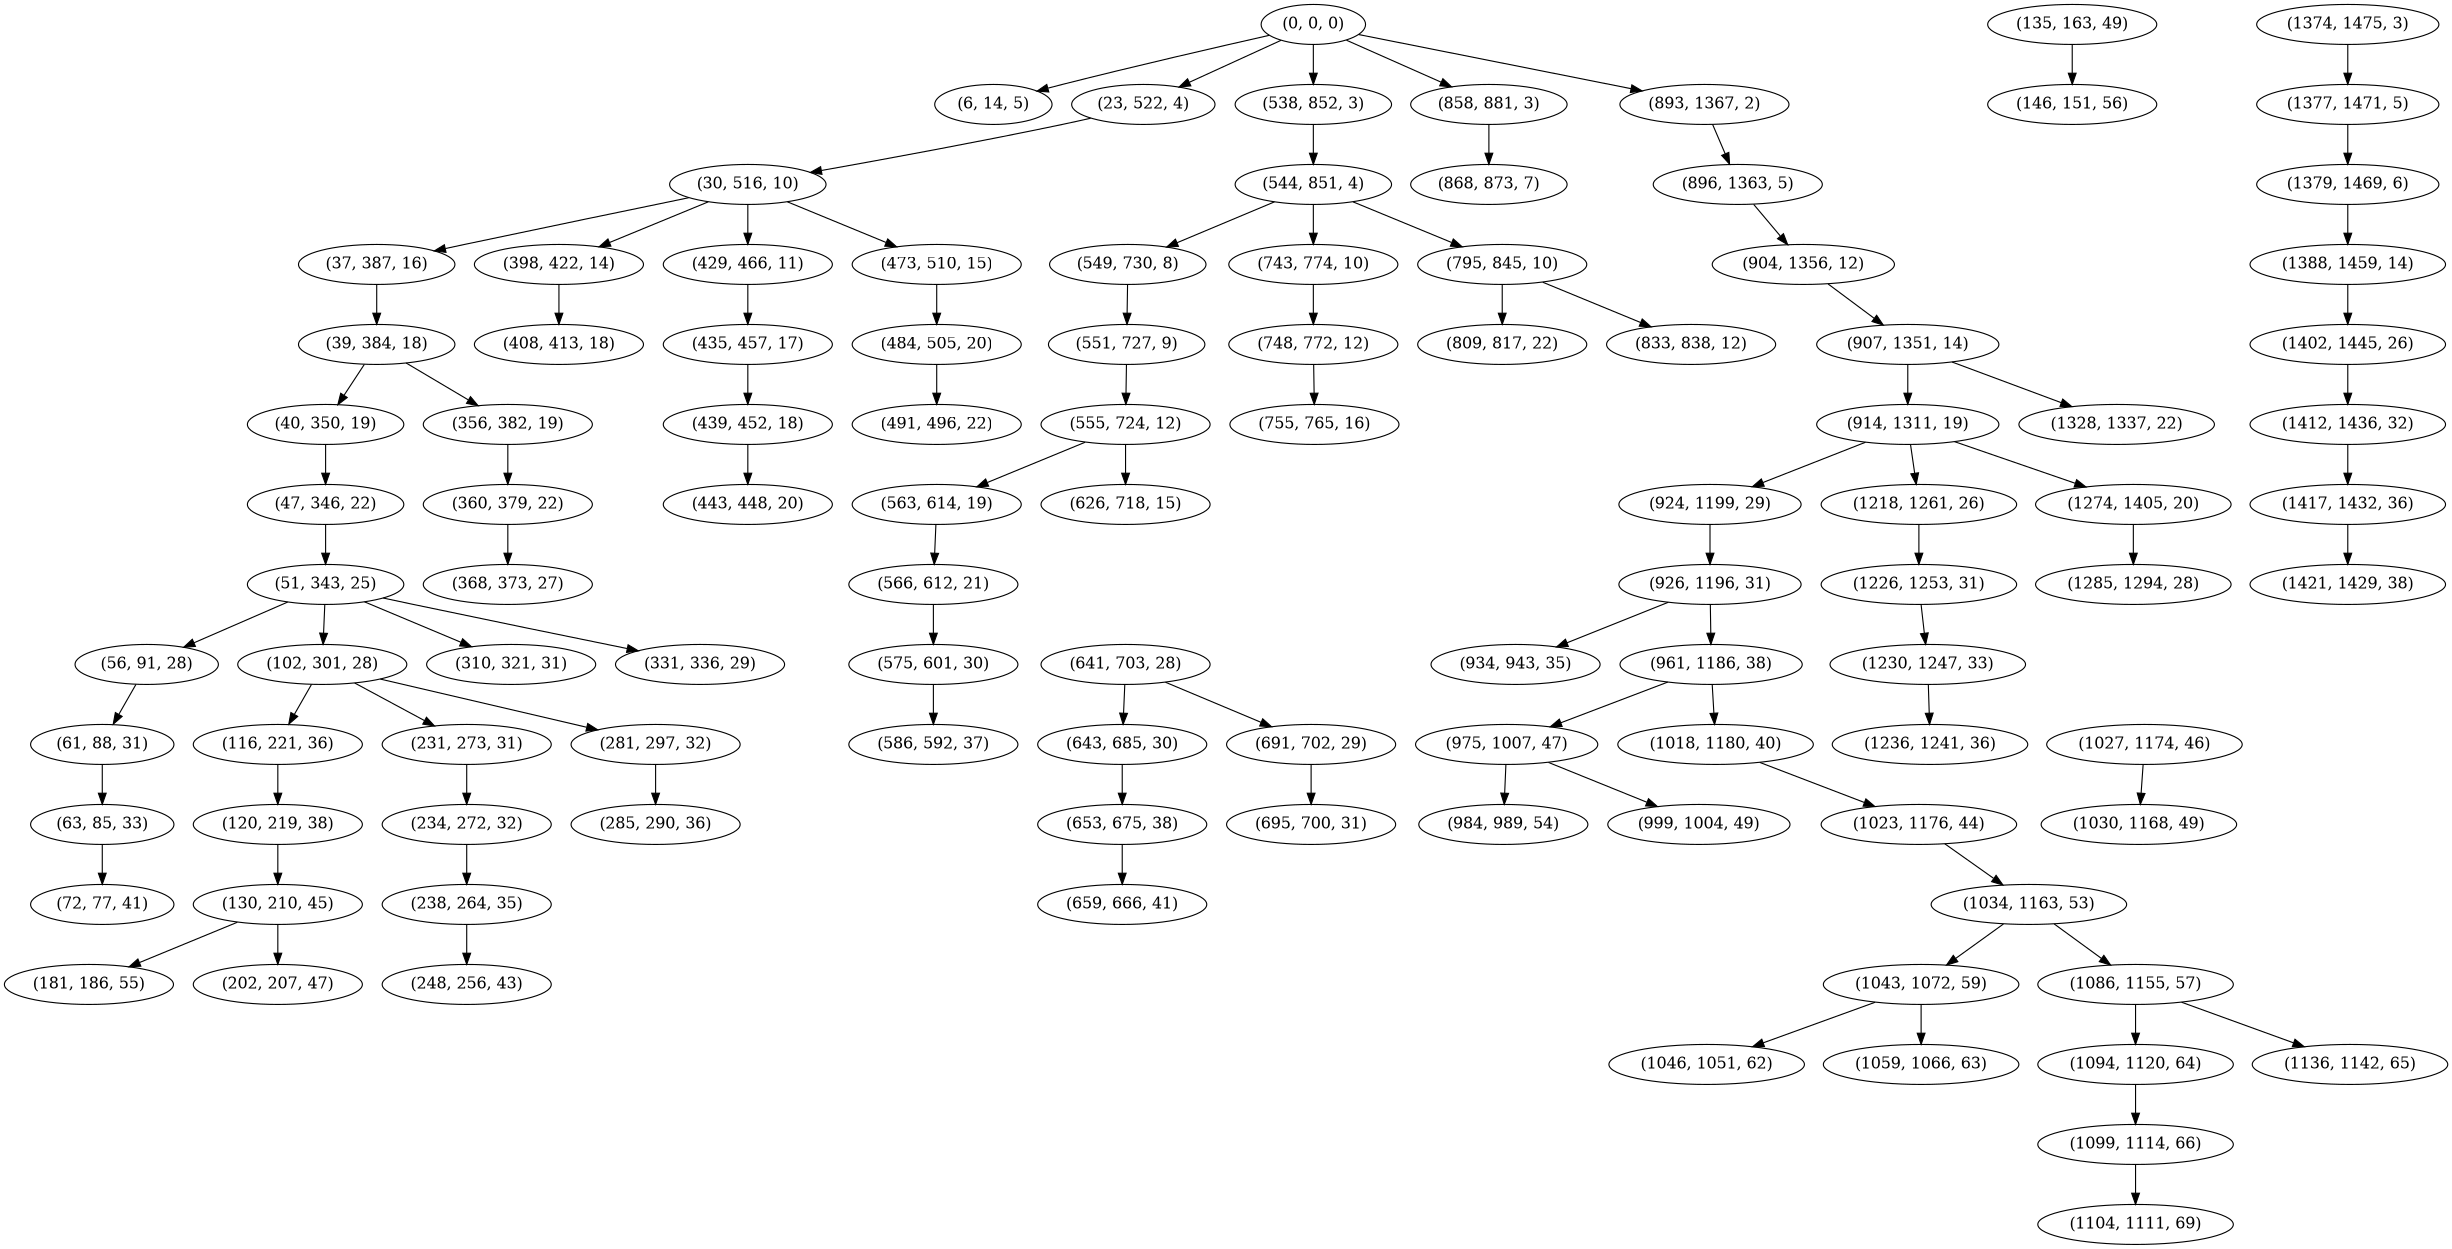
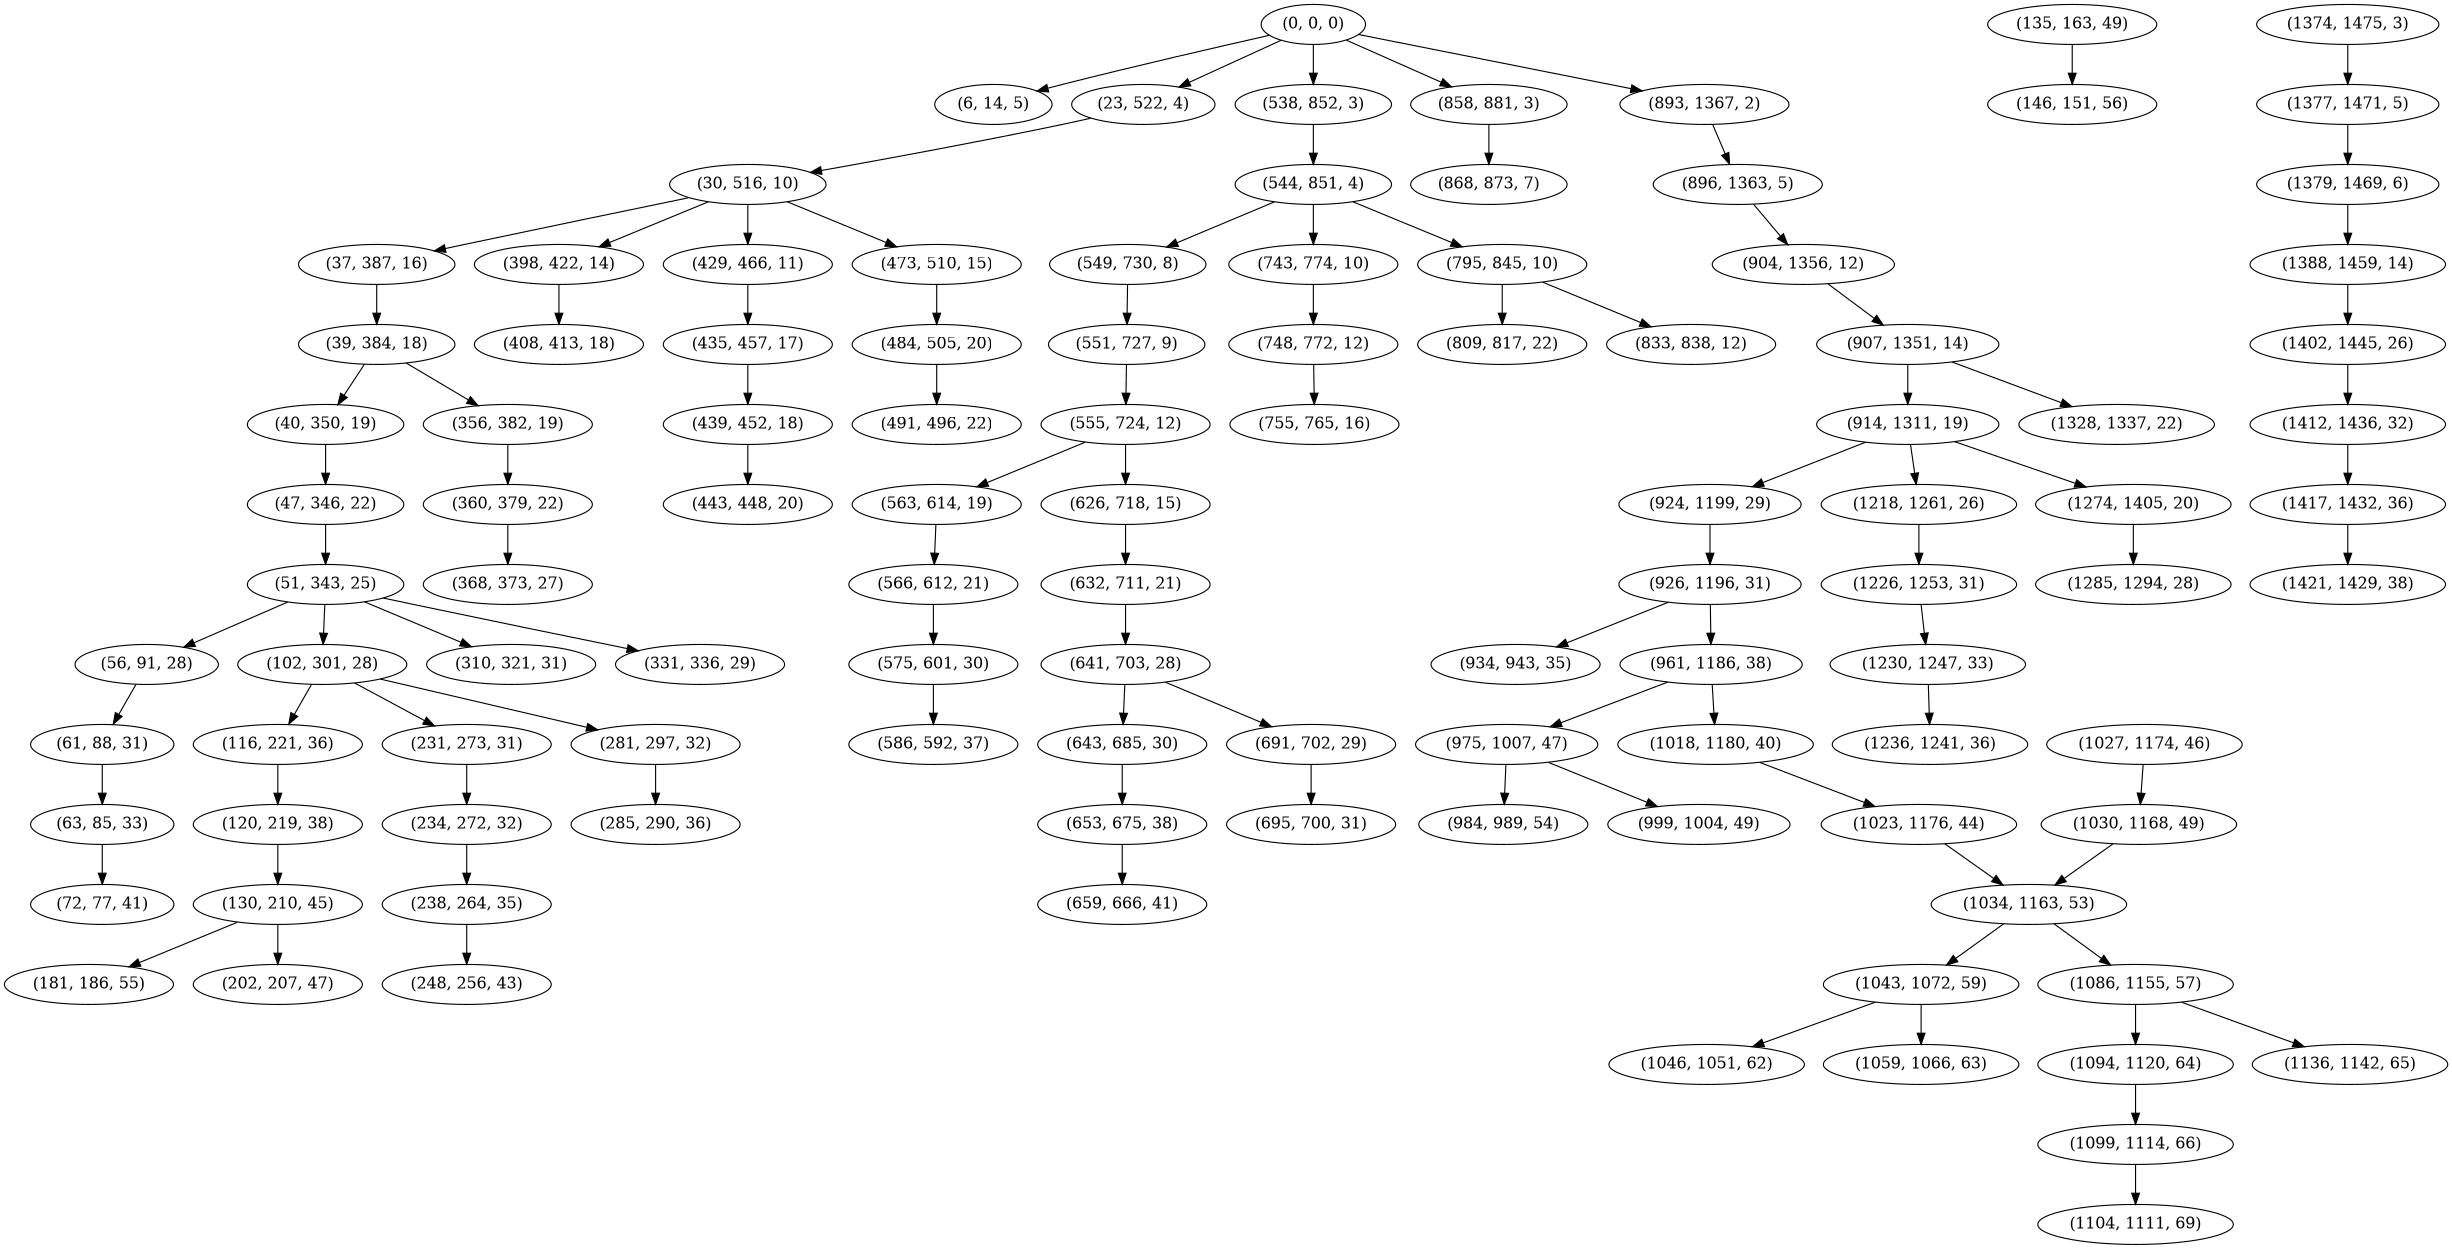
none -> (1126, 584)
none -> (2089, 861)
